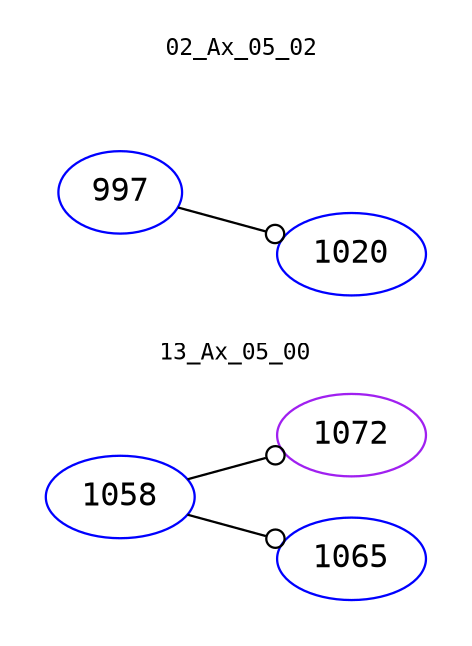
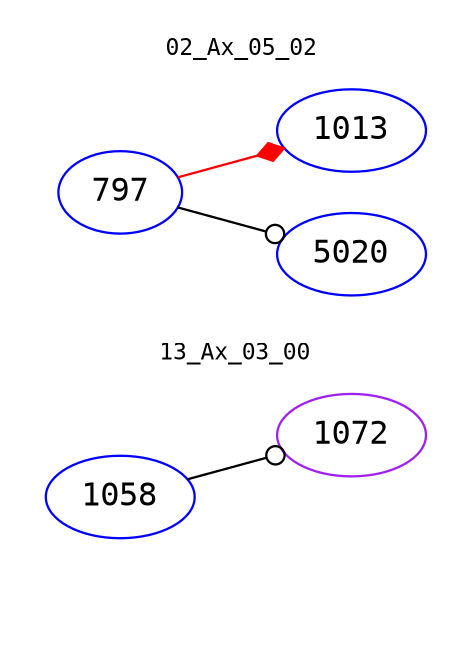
none -> (352, 131)
(120, 192) -> (120, 192)
(352, 254) -> (352, 254)
(236, 354) -> (236, 354)
(352, 559) -> none
